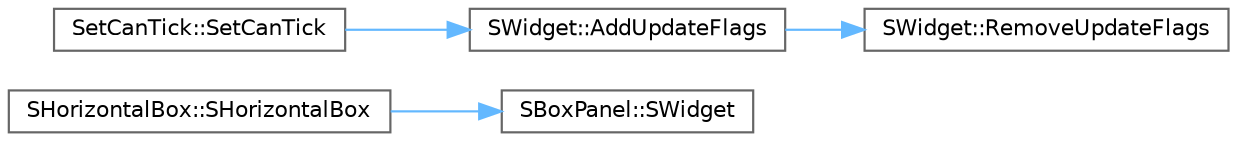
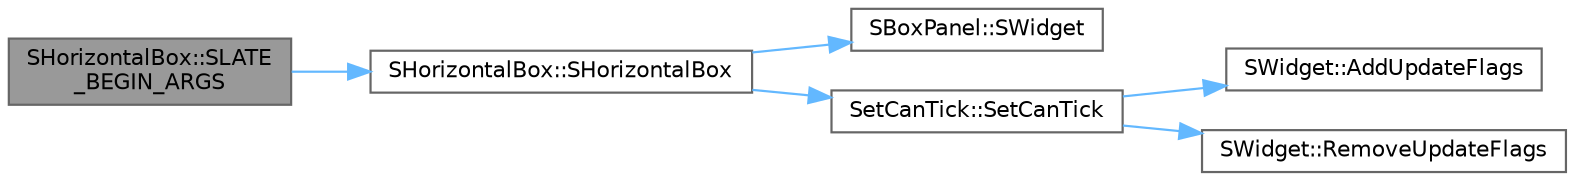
(814, 30) -> (1151, 128)
none -> (150, 72)
none -> (780, 93)
